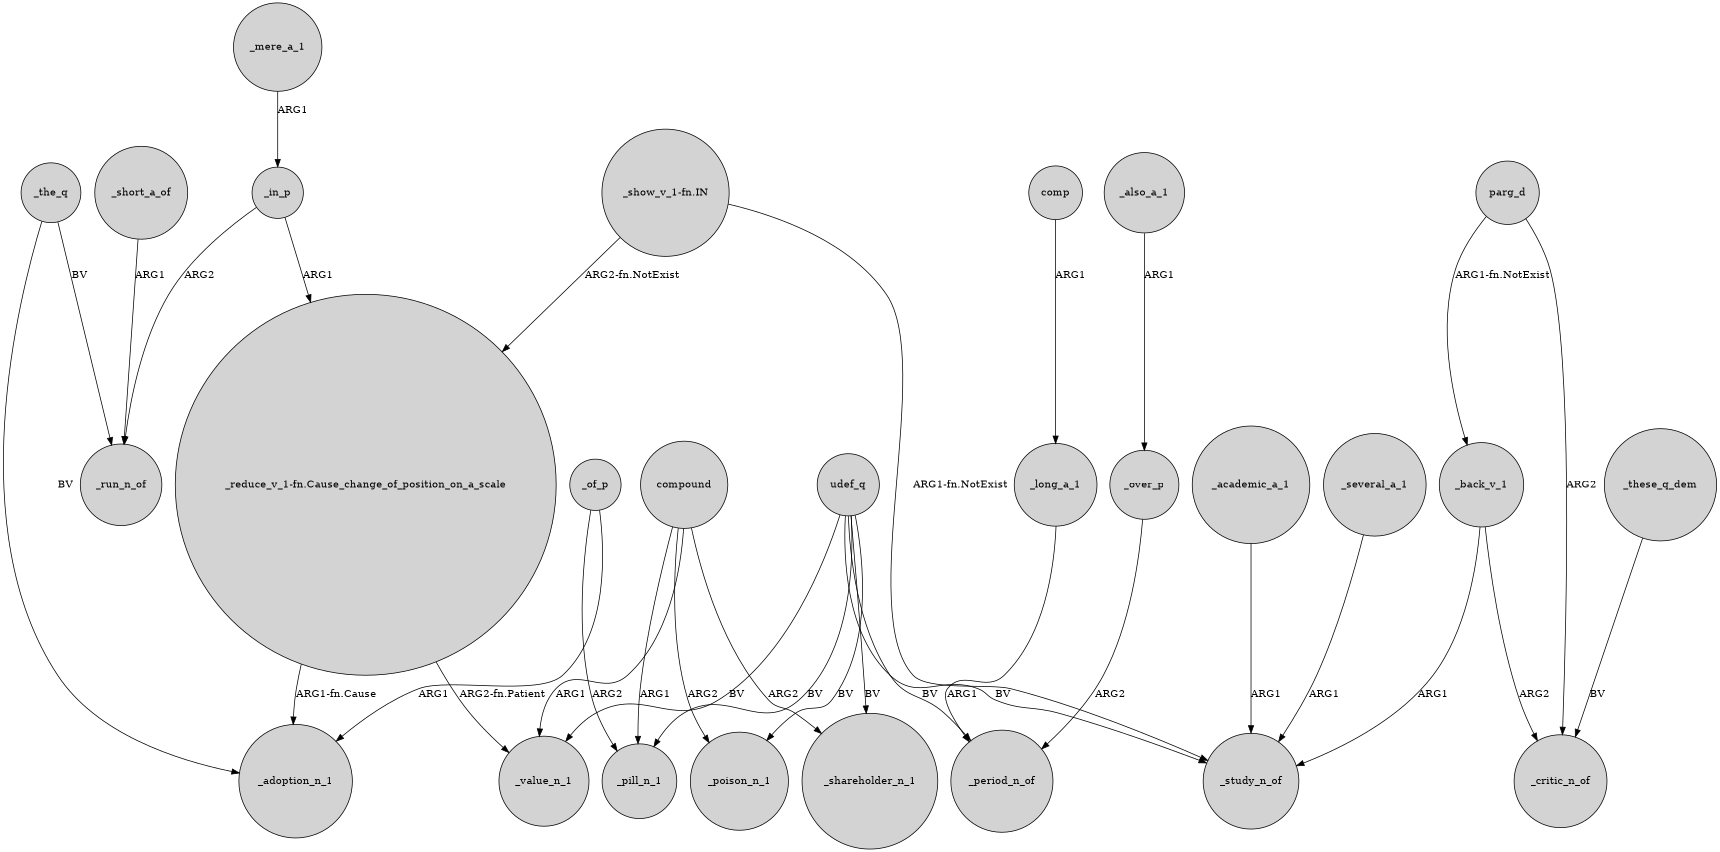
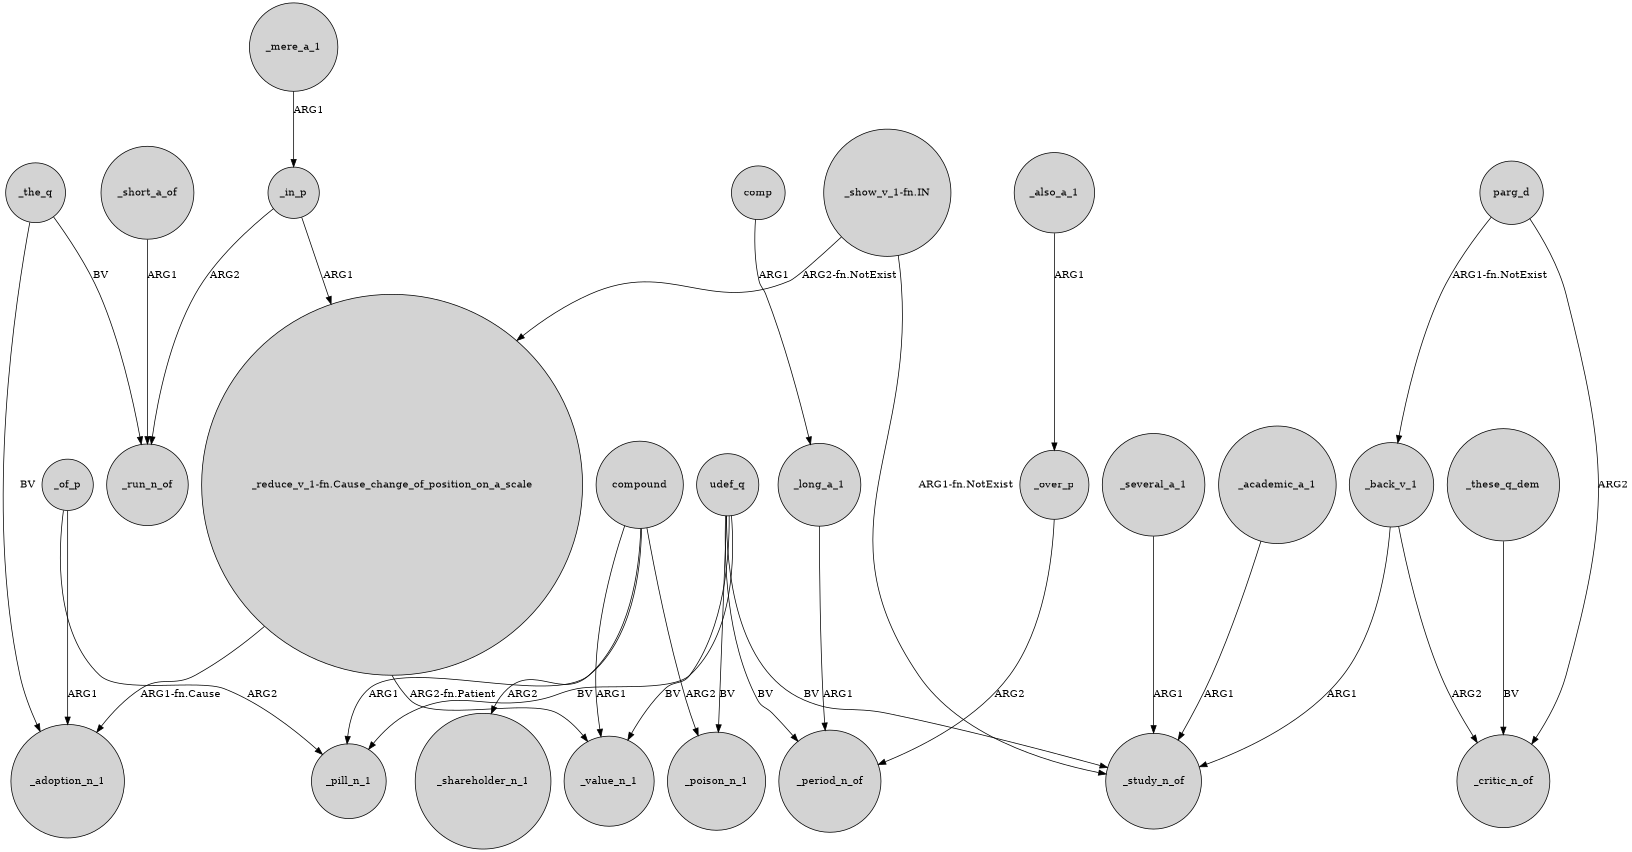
(861, 644) -> none
